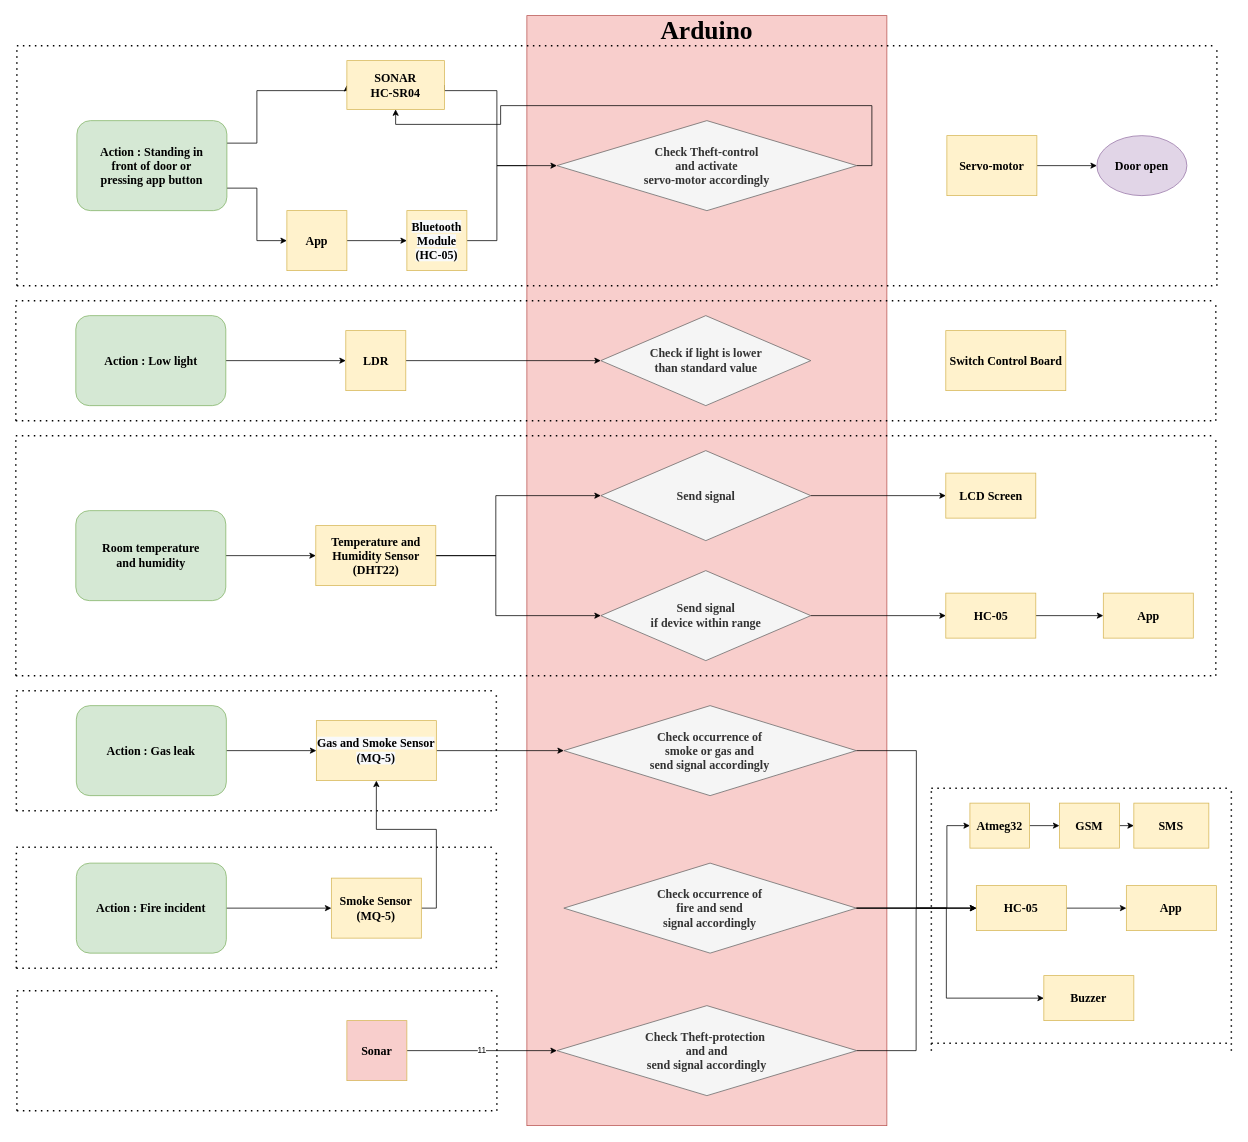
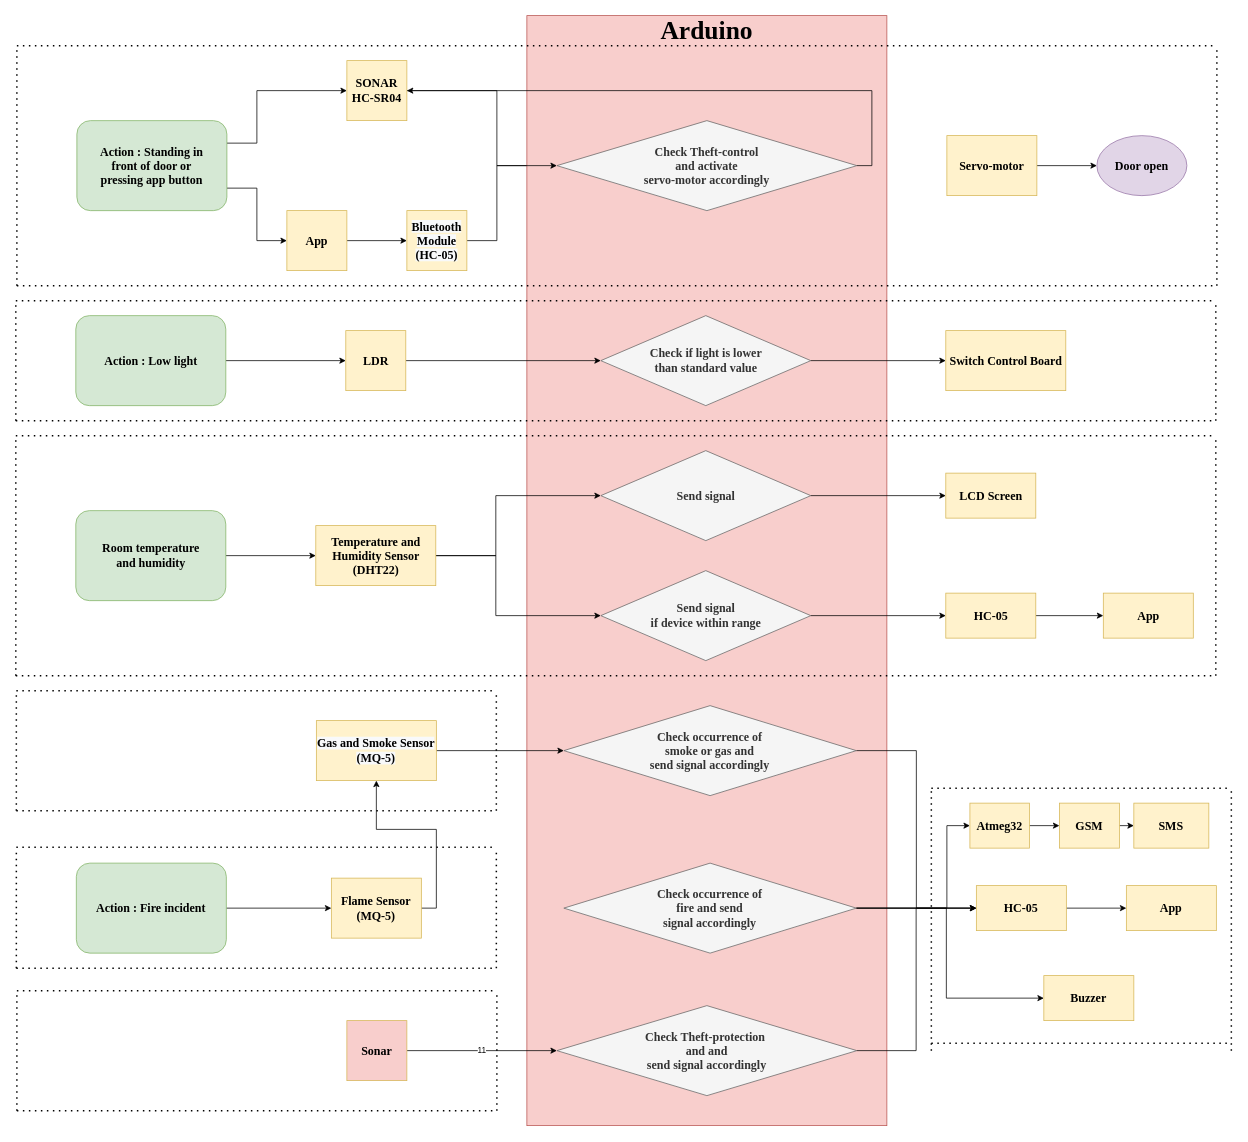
(396, 85) -> (377, 90)
none -> (876, 360)
(151, 750) -> none
(268, 750) -> none
(376, 908) -> (376, 908)
